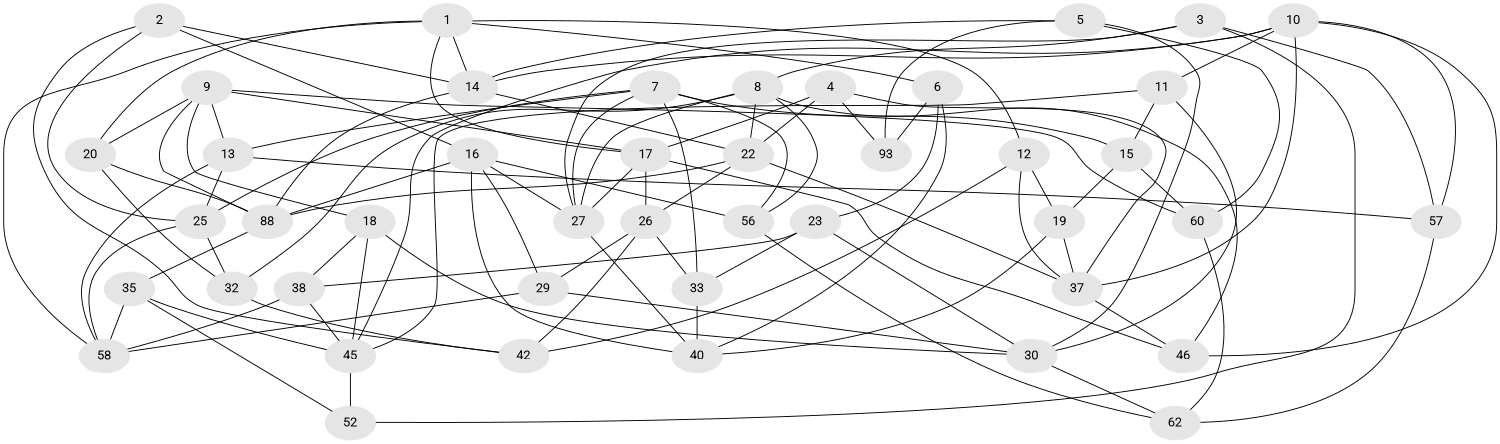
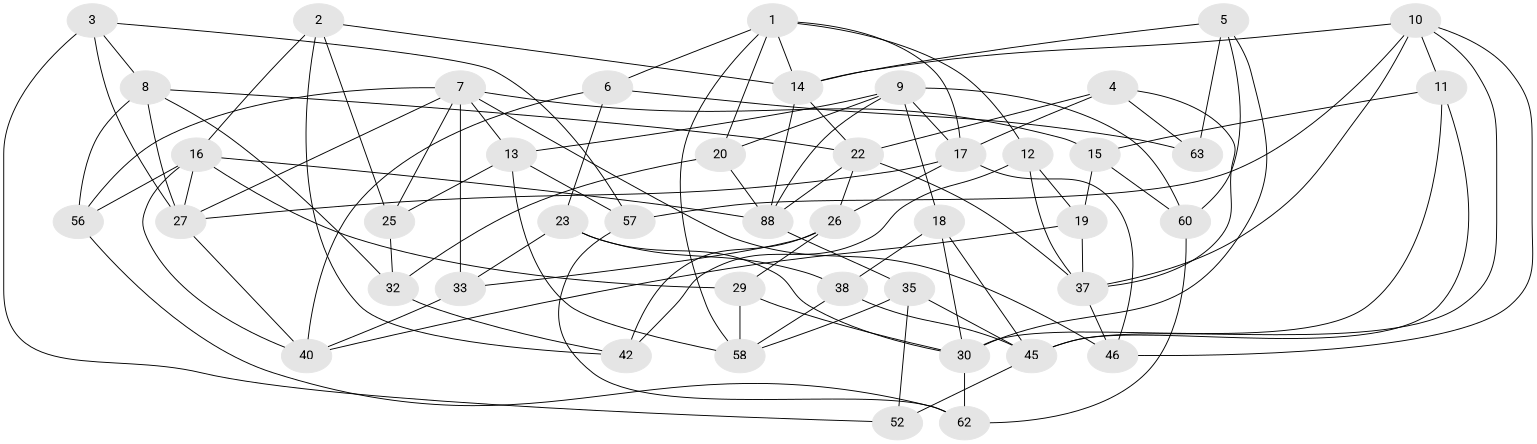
(886, 155) -> (1198, 155)
(1196, 157) -> (745, 242)
(103, 262) -> none
